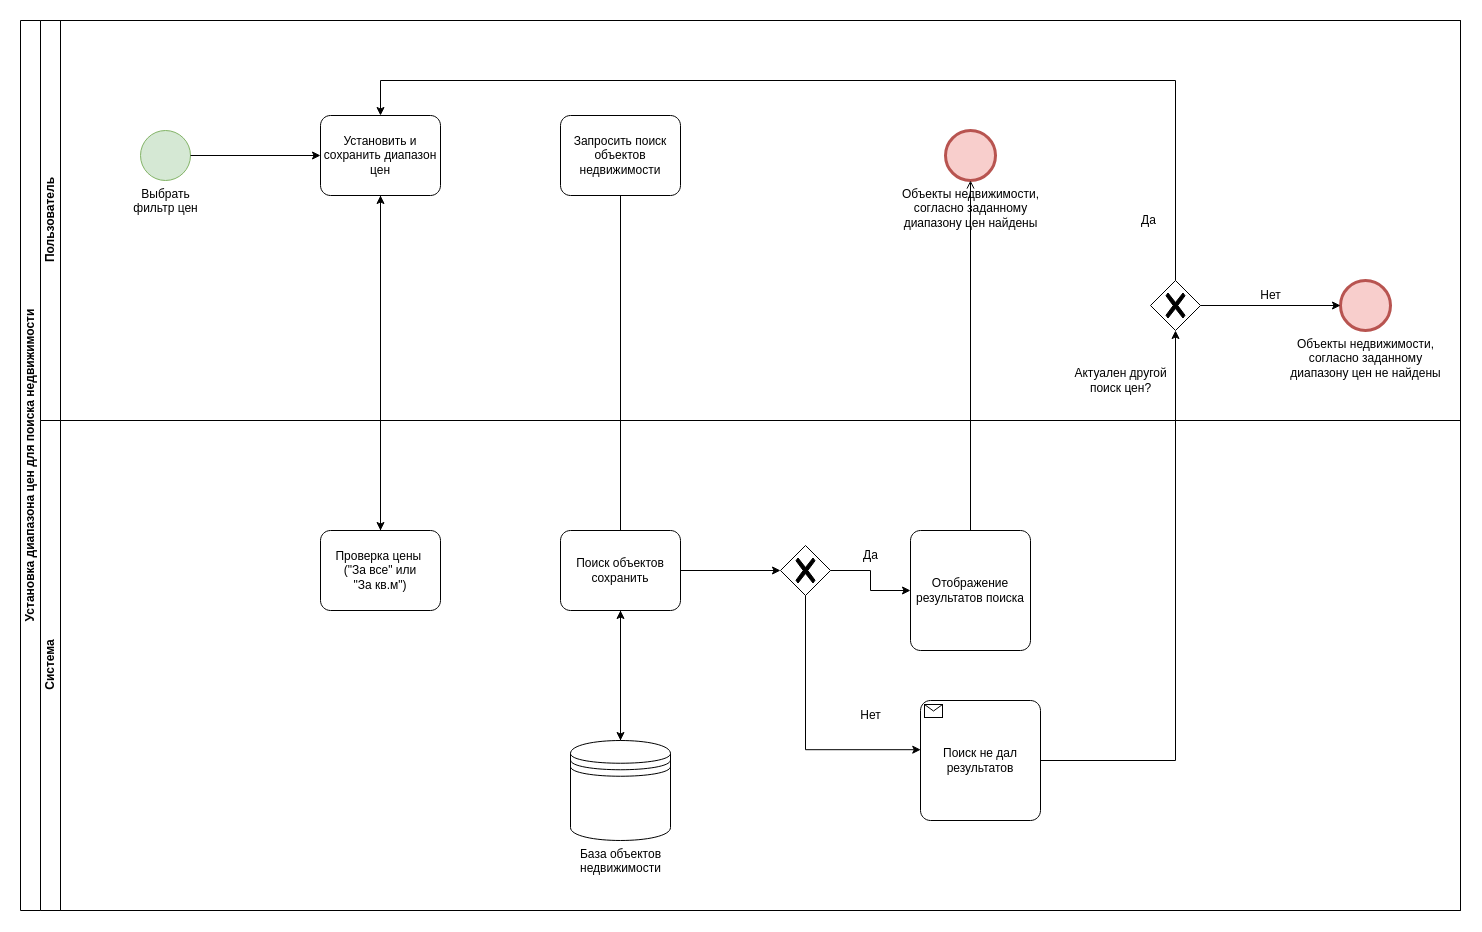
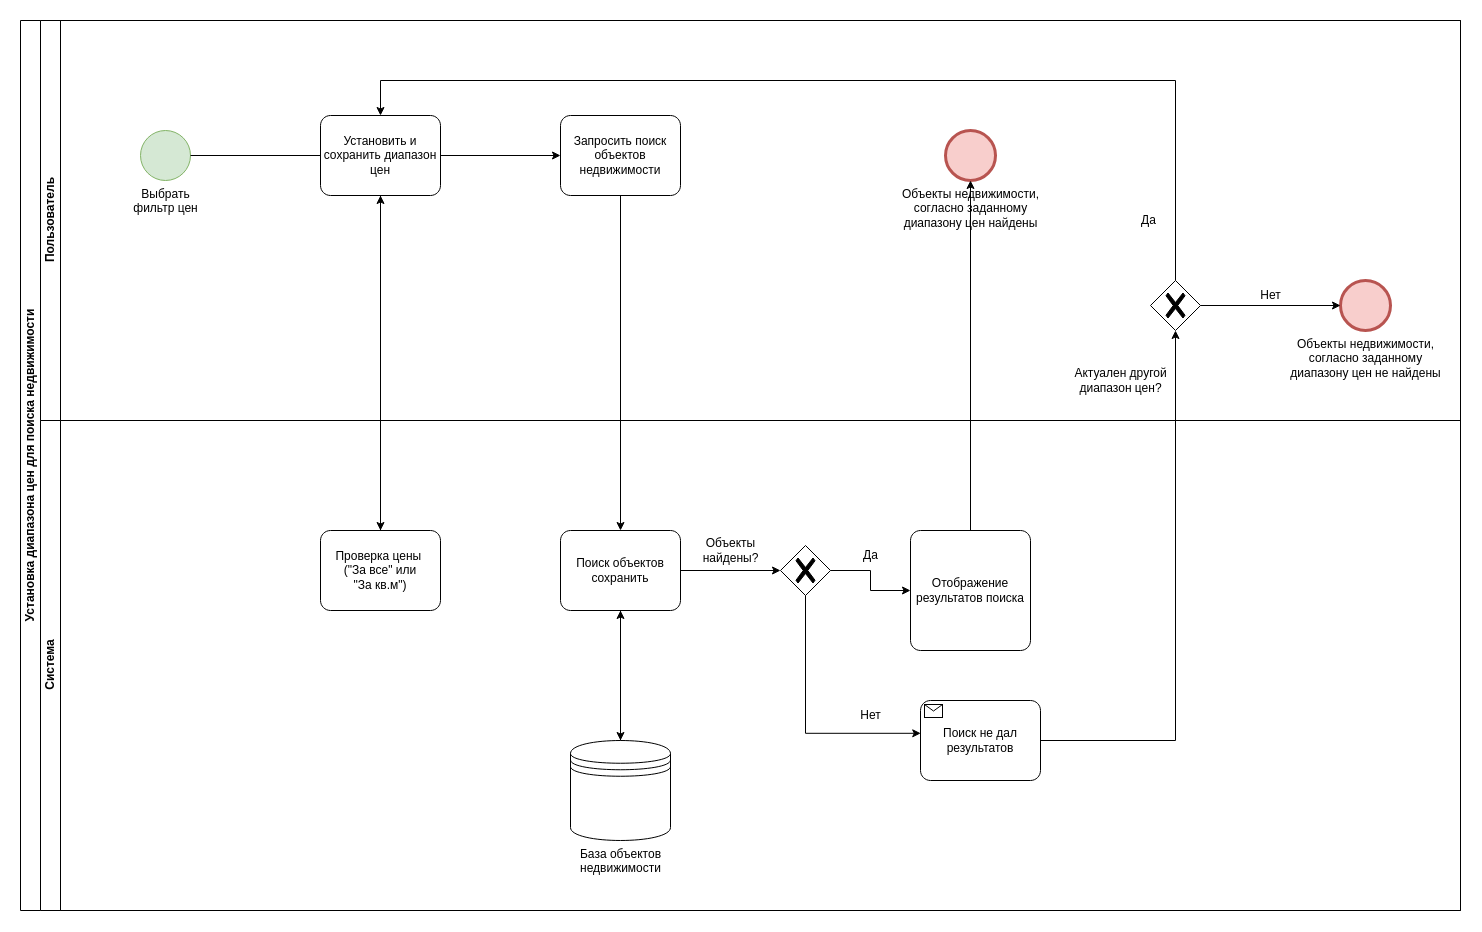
(312, 156) -> (314, 156)
none -> (497, 156)
(971, 186) -> (971, 188)
(1121, 381) -> (1121, 381)
(621, 525) -> (621, 522)
none -> (731, 551)
(981, 761) -> (981, 741)
